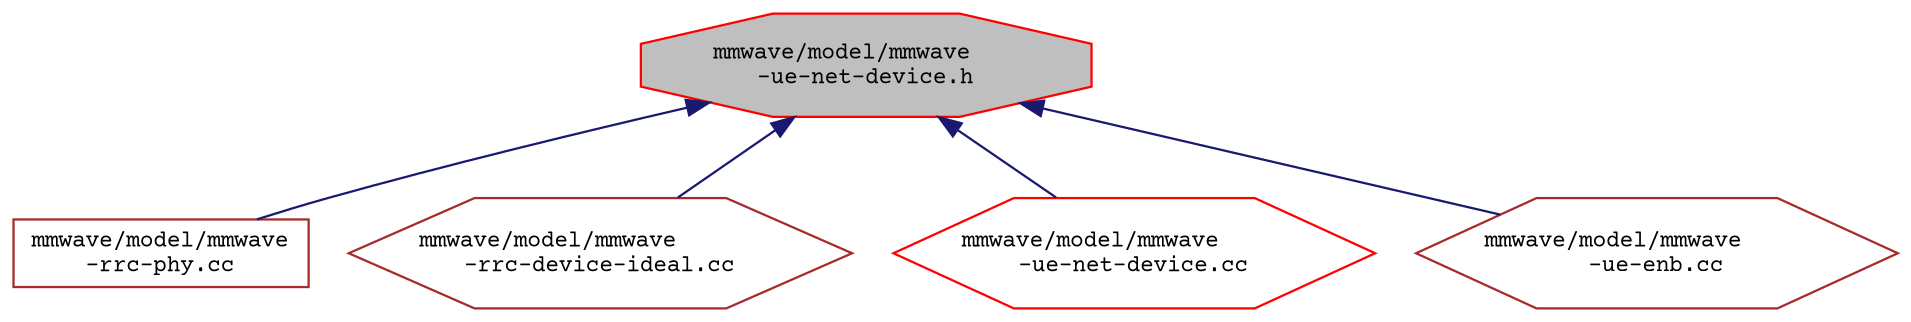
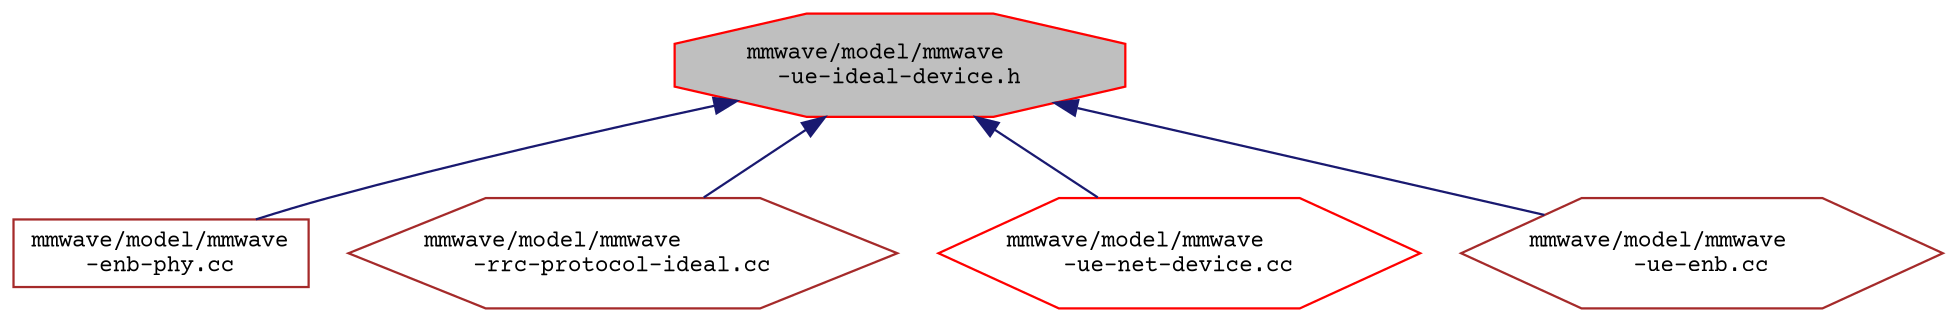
(866, 65) -> (900, 65)
(161, 253) -> (161, 253)
(600, 253) -> (623, 253)
